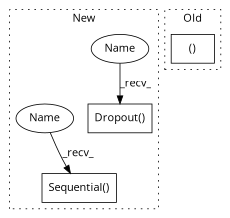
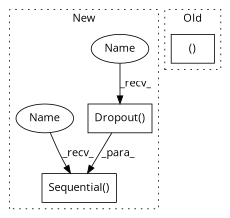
none -> (102, 150)
